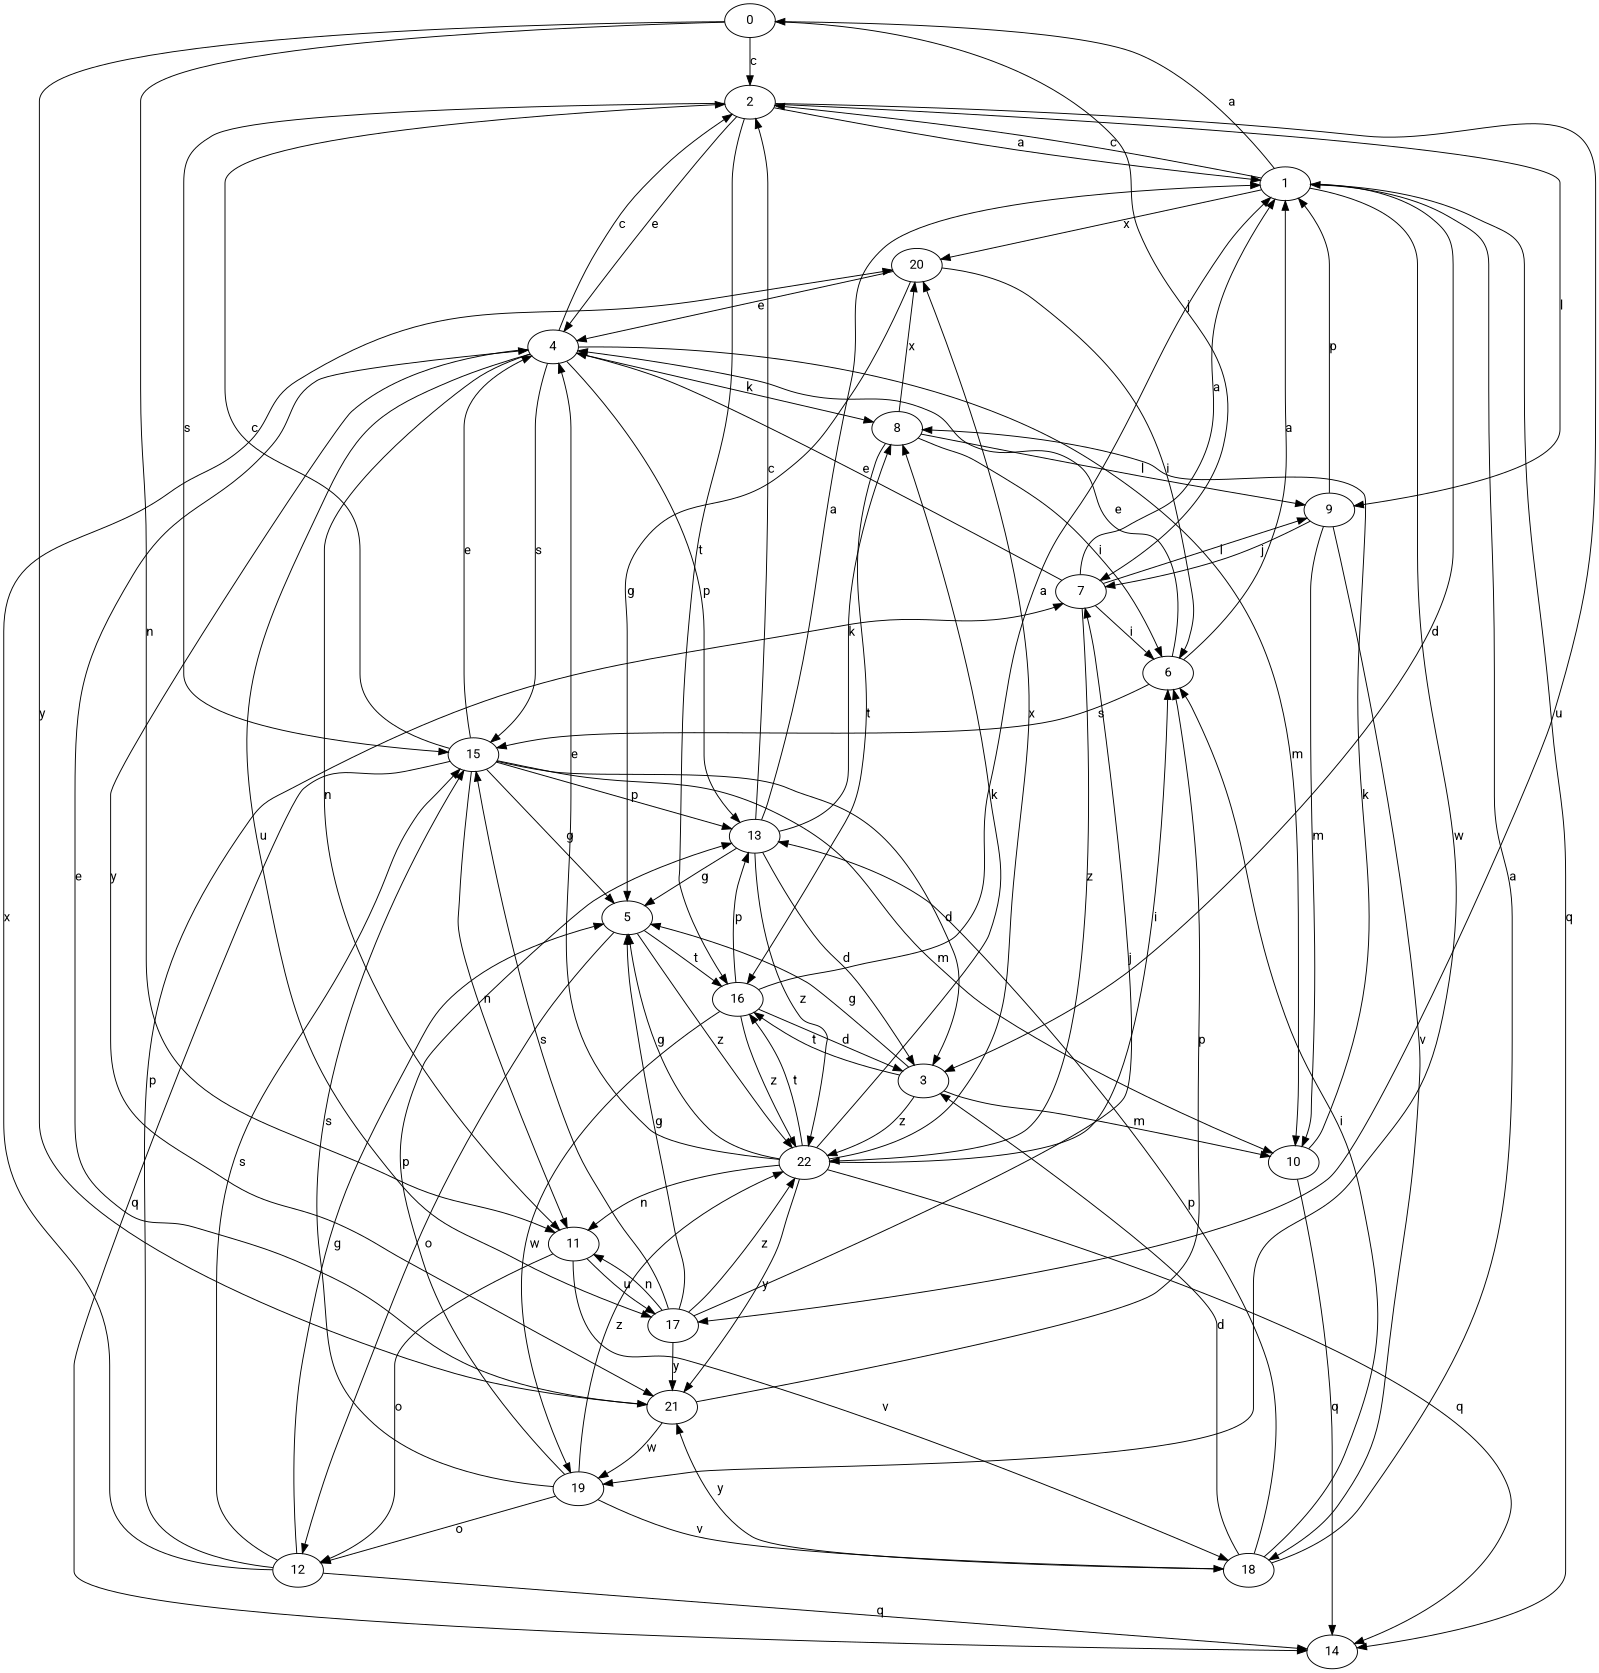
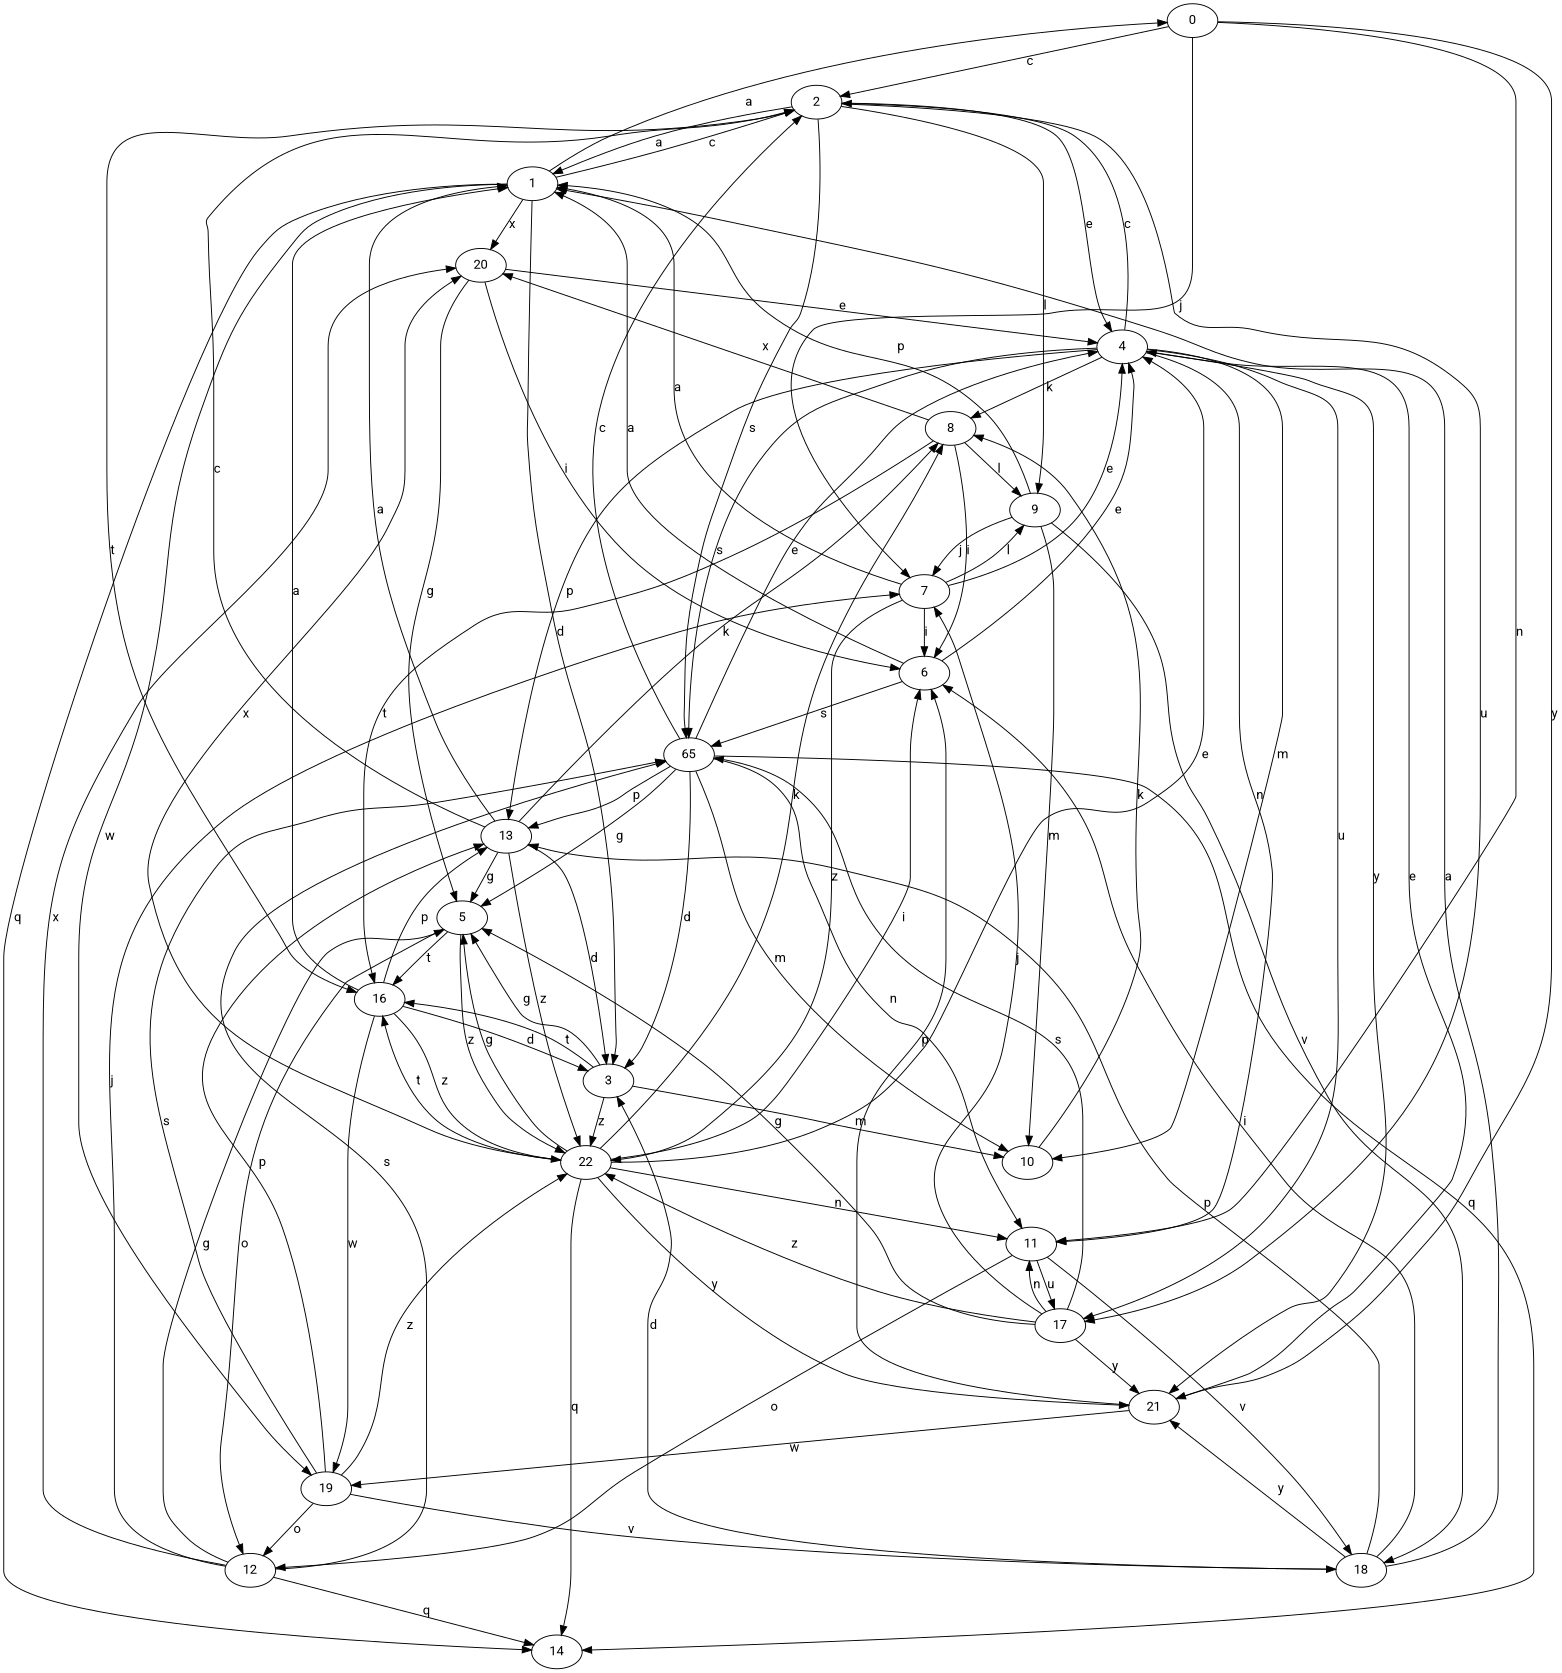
(473, 755) -> (689, 755)
(153, 1081) -> (112, 1081)
(1331, 1401) -> none
